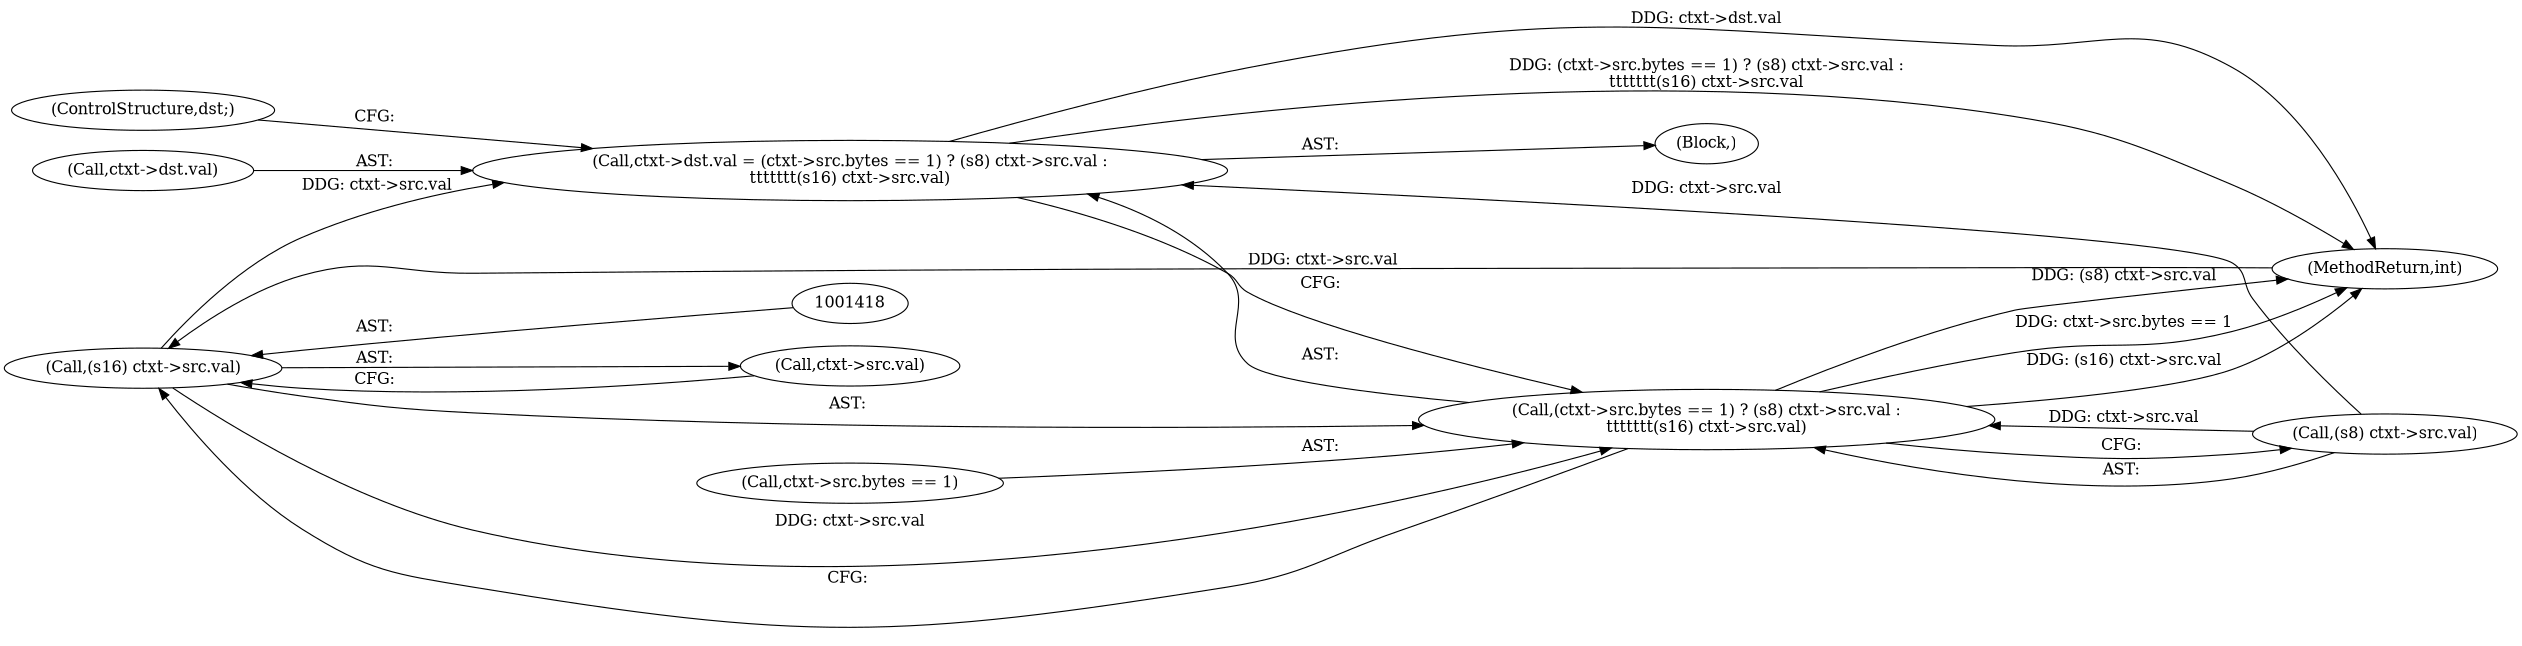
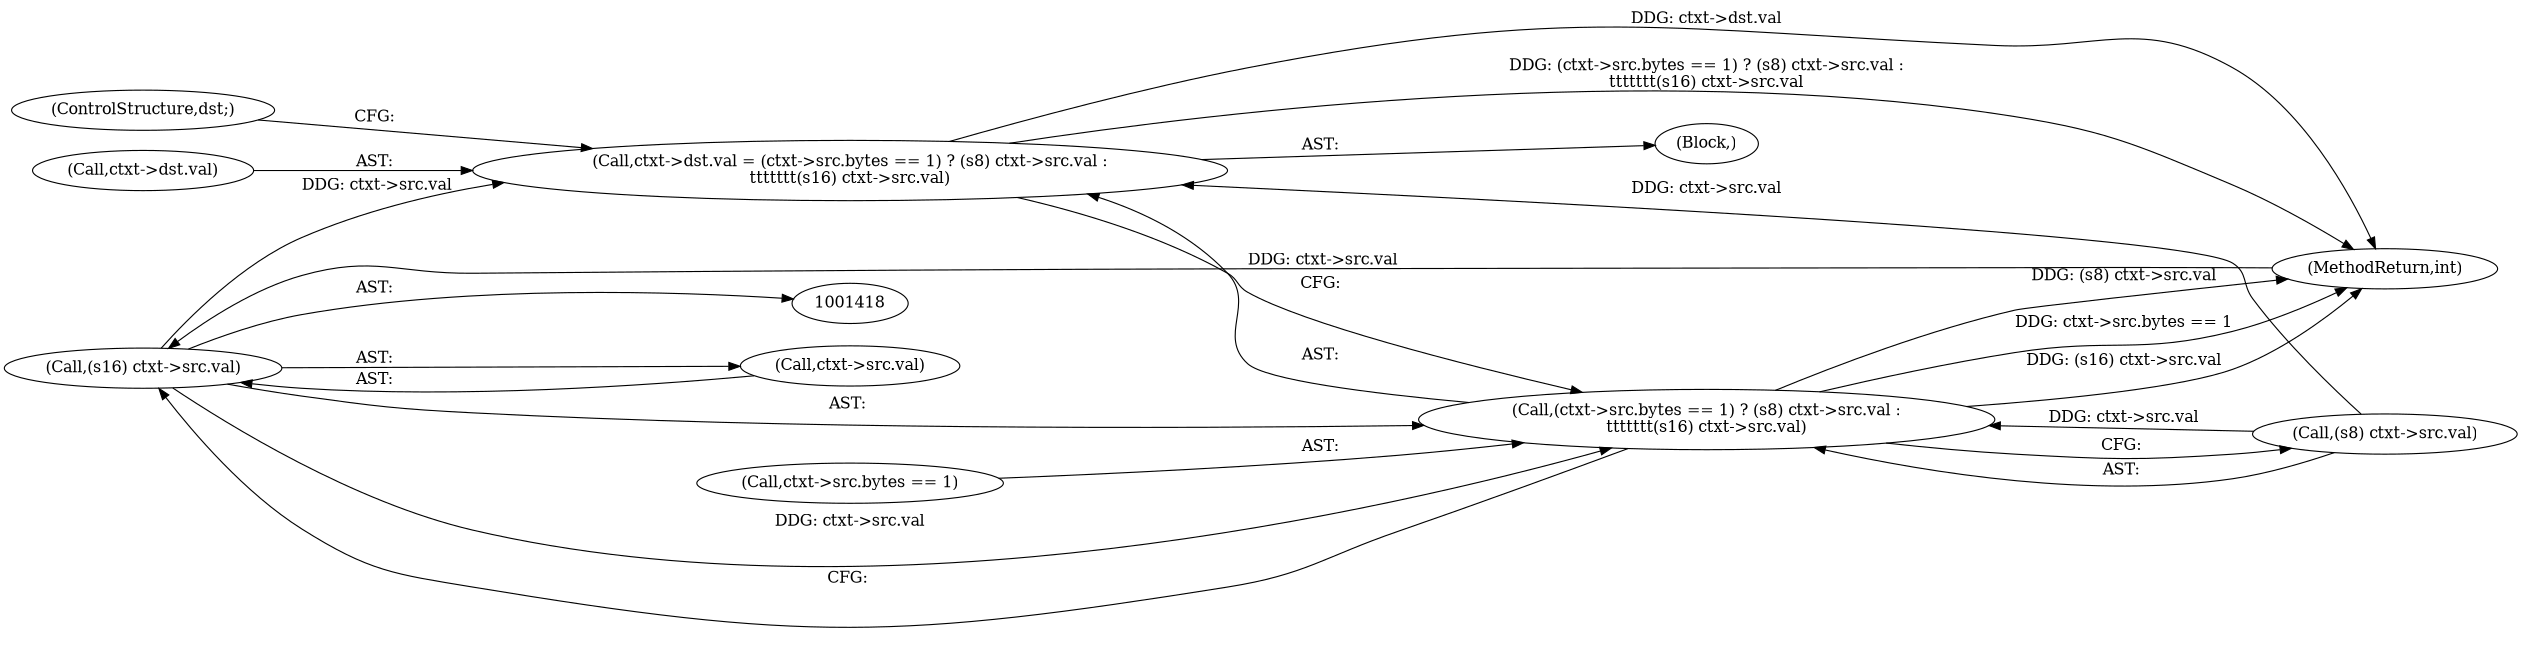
(528, 329) -> (482, 296)
(377, 380) -> (377, 380)
